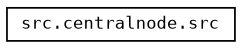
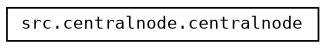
(121, 24) -> (163, 24)
